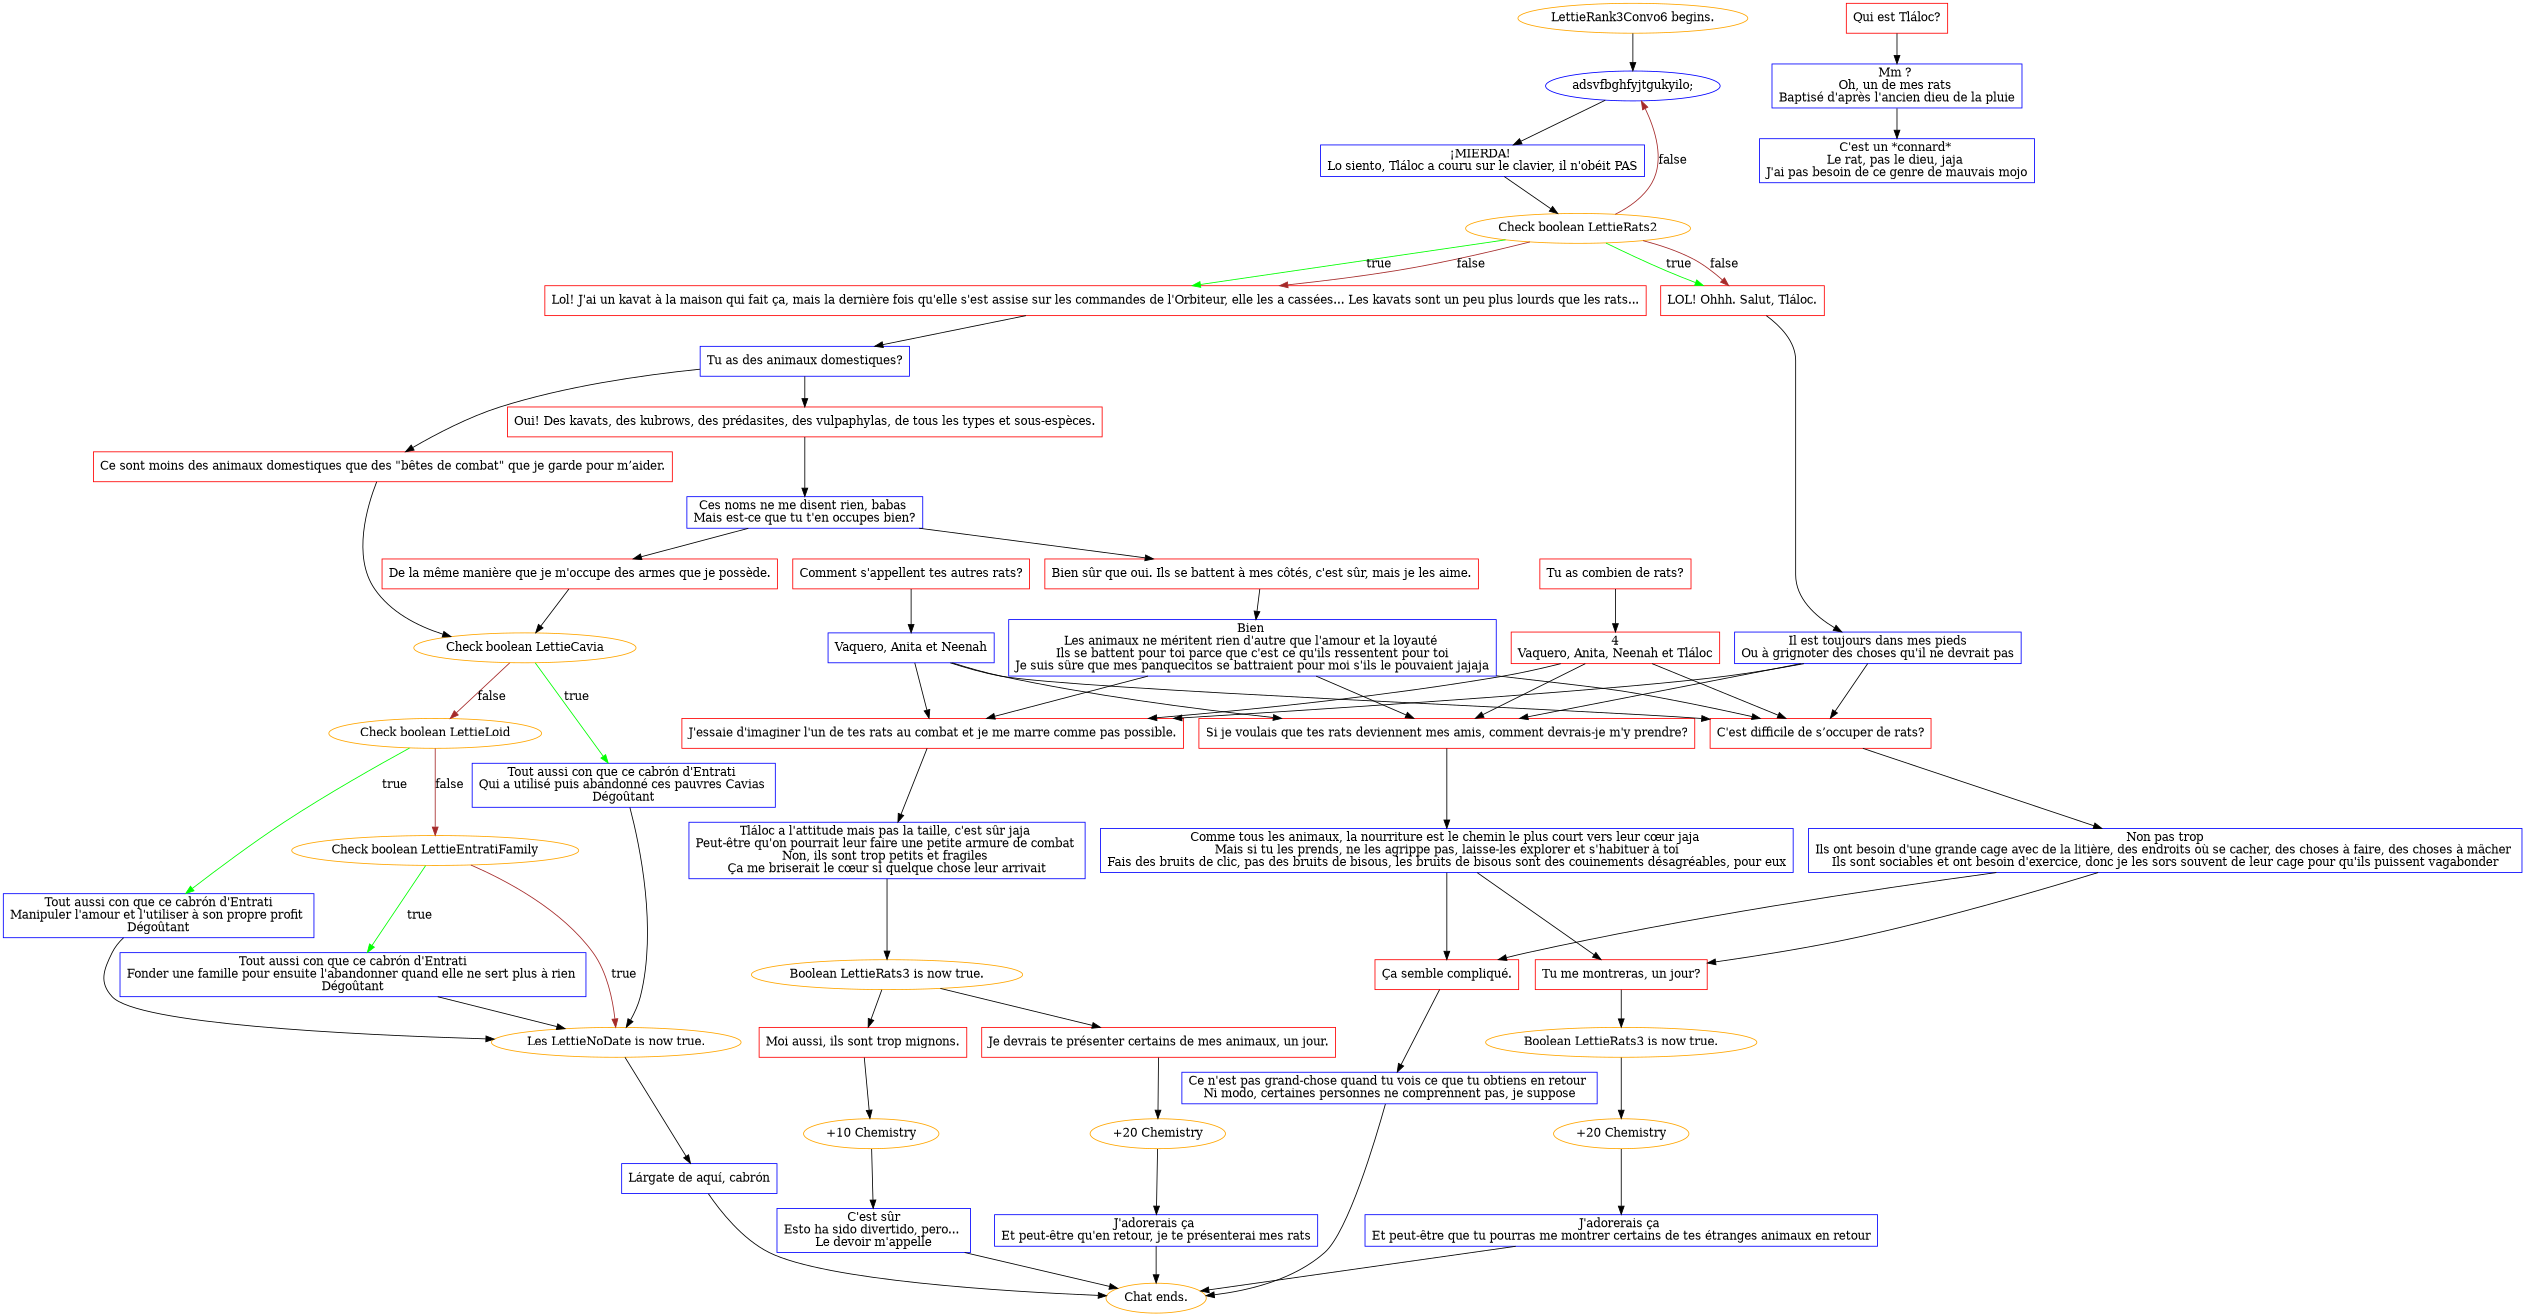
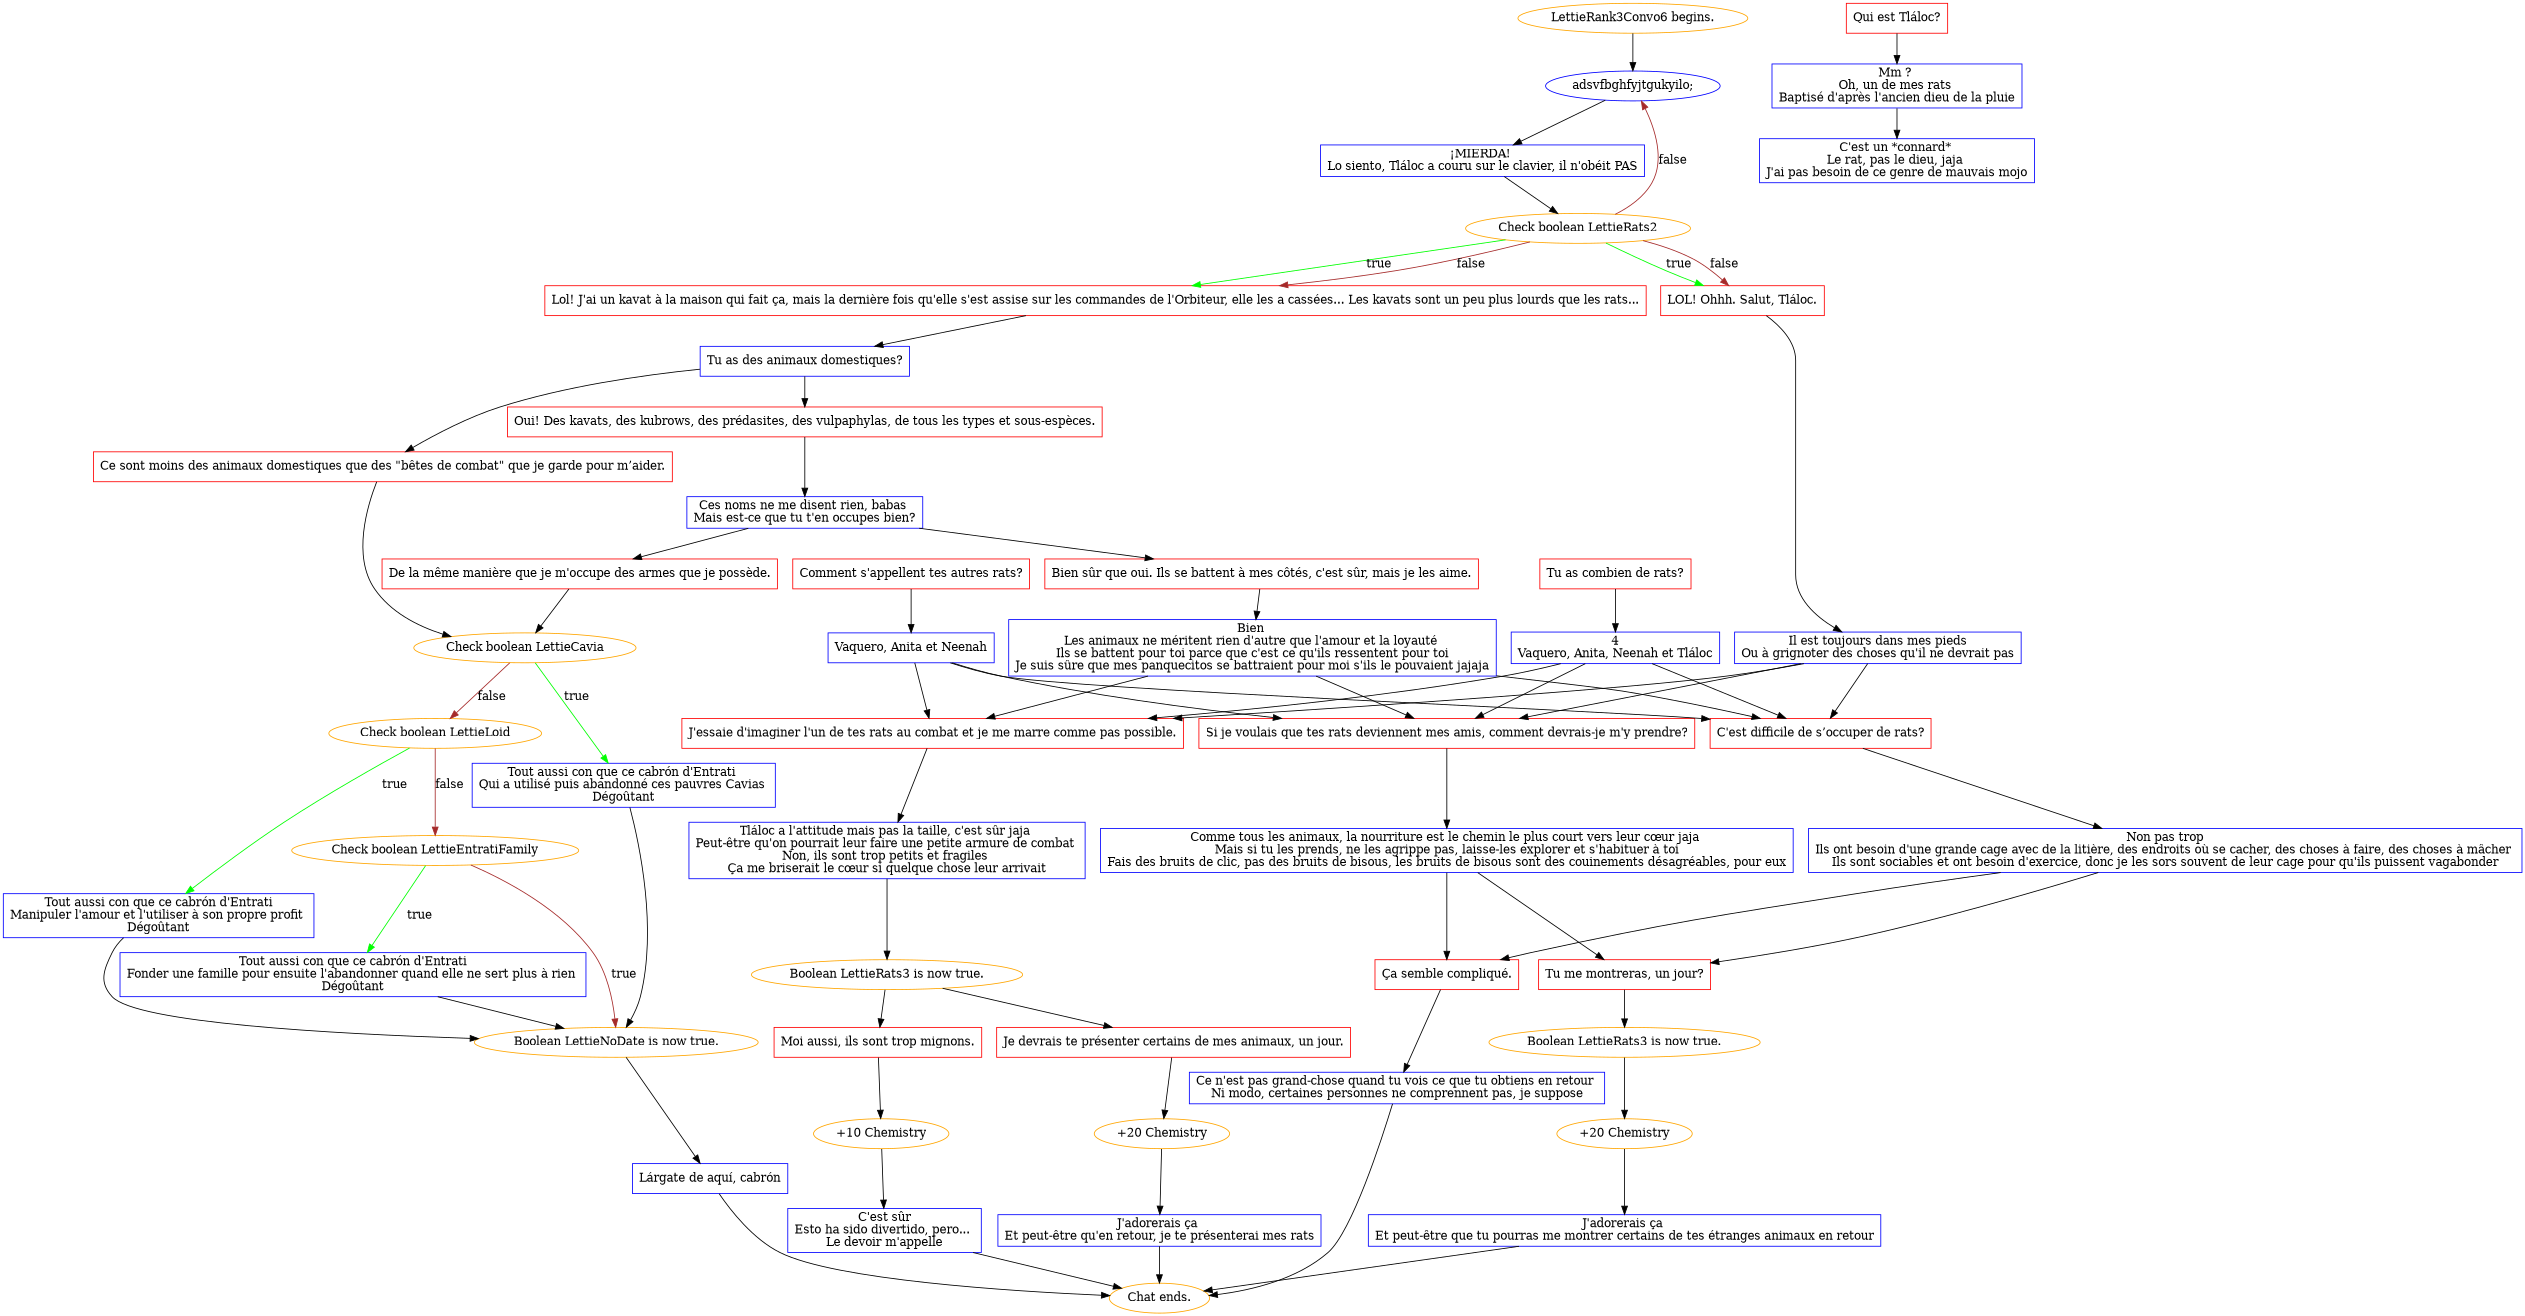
(1615, 648) -> (1615, 648)
(616, 1042) -> (616, 1042)
